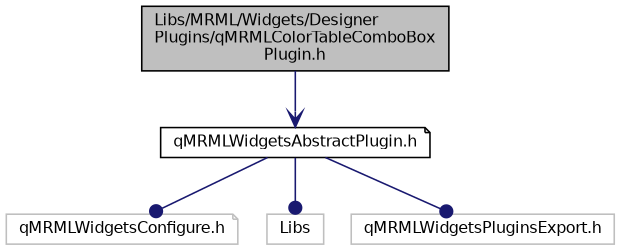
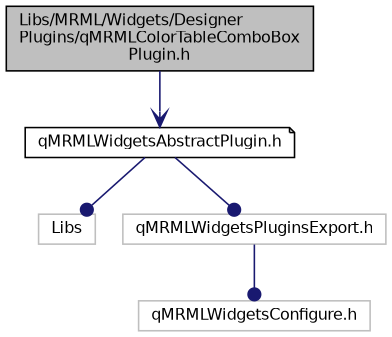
(215, 183) -> (254, 266)
(122, 229) -> (254, 316)
